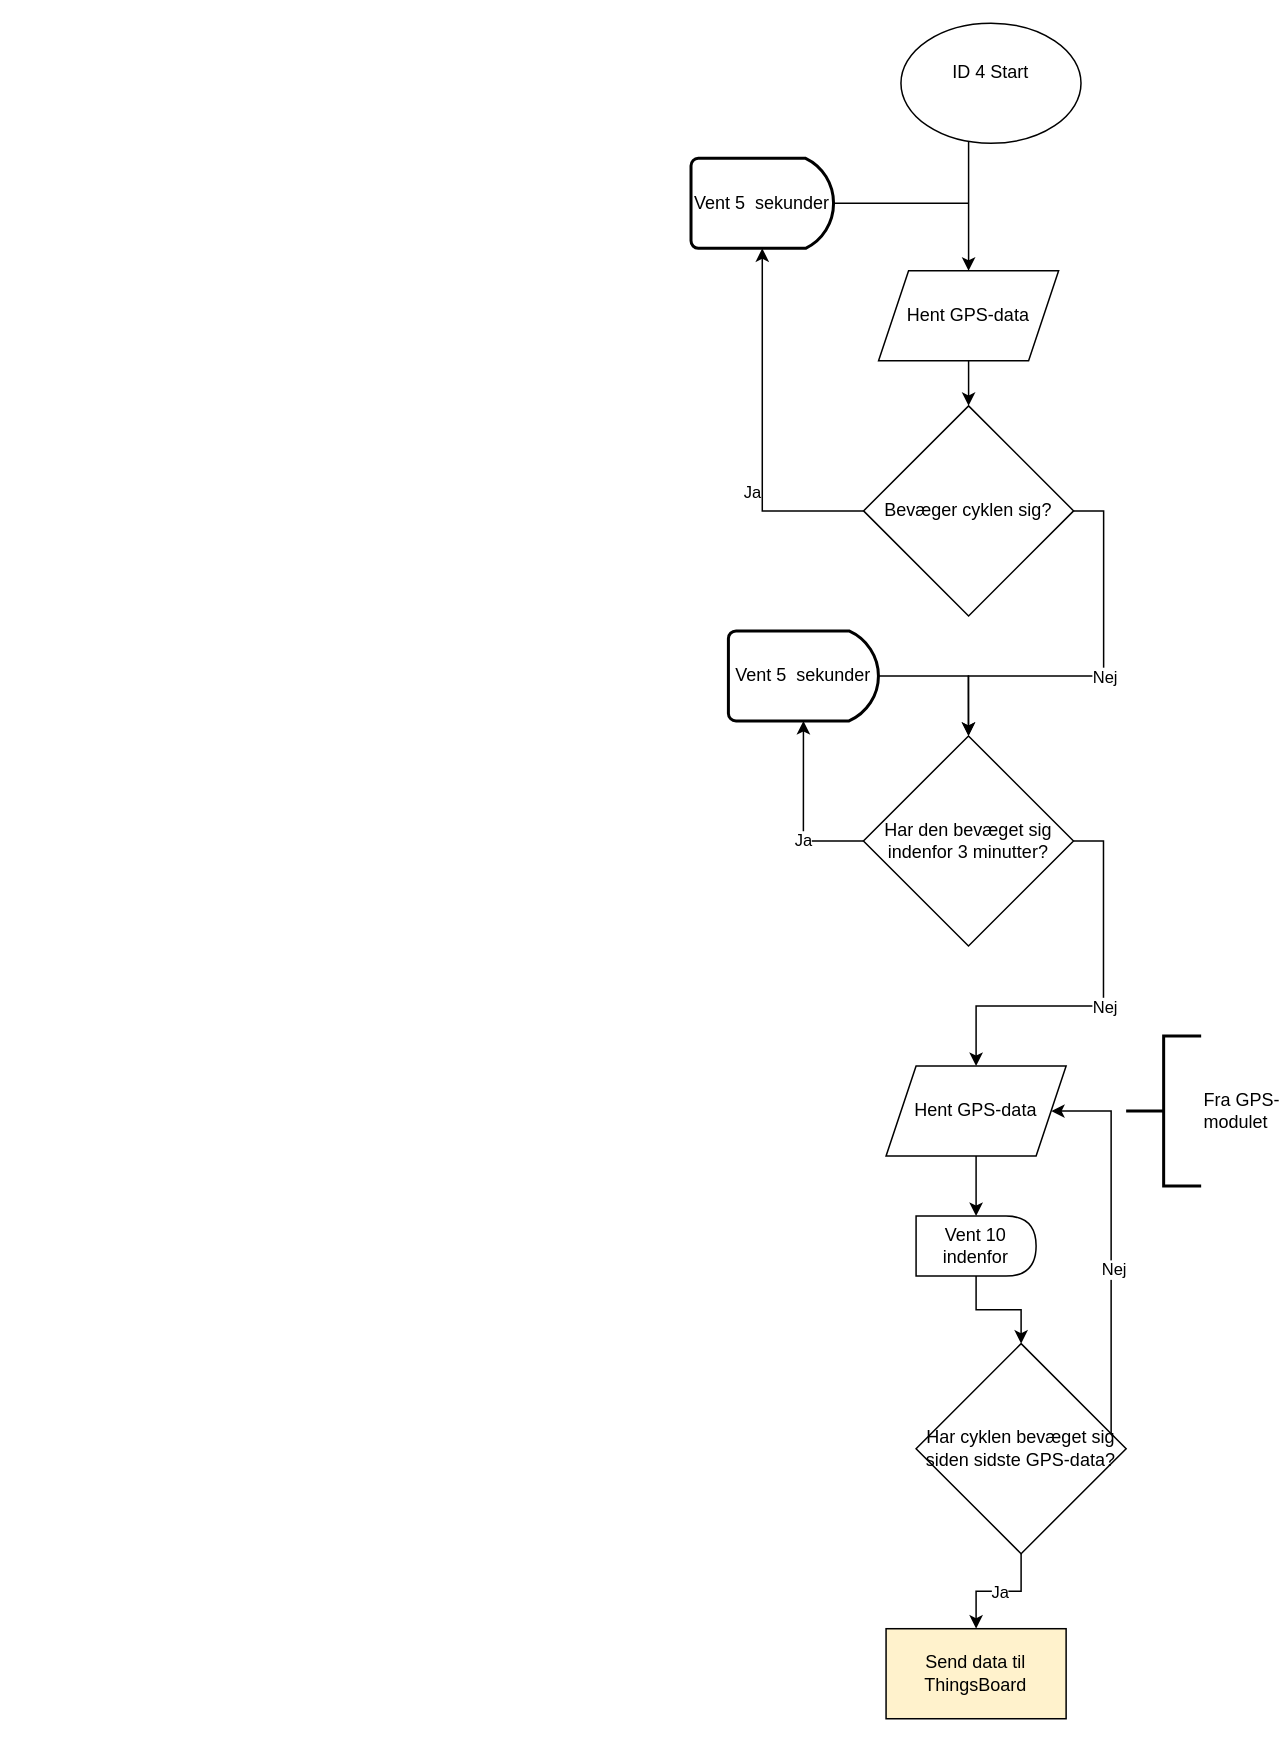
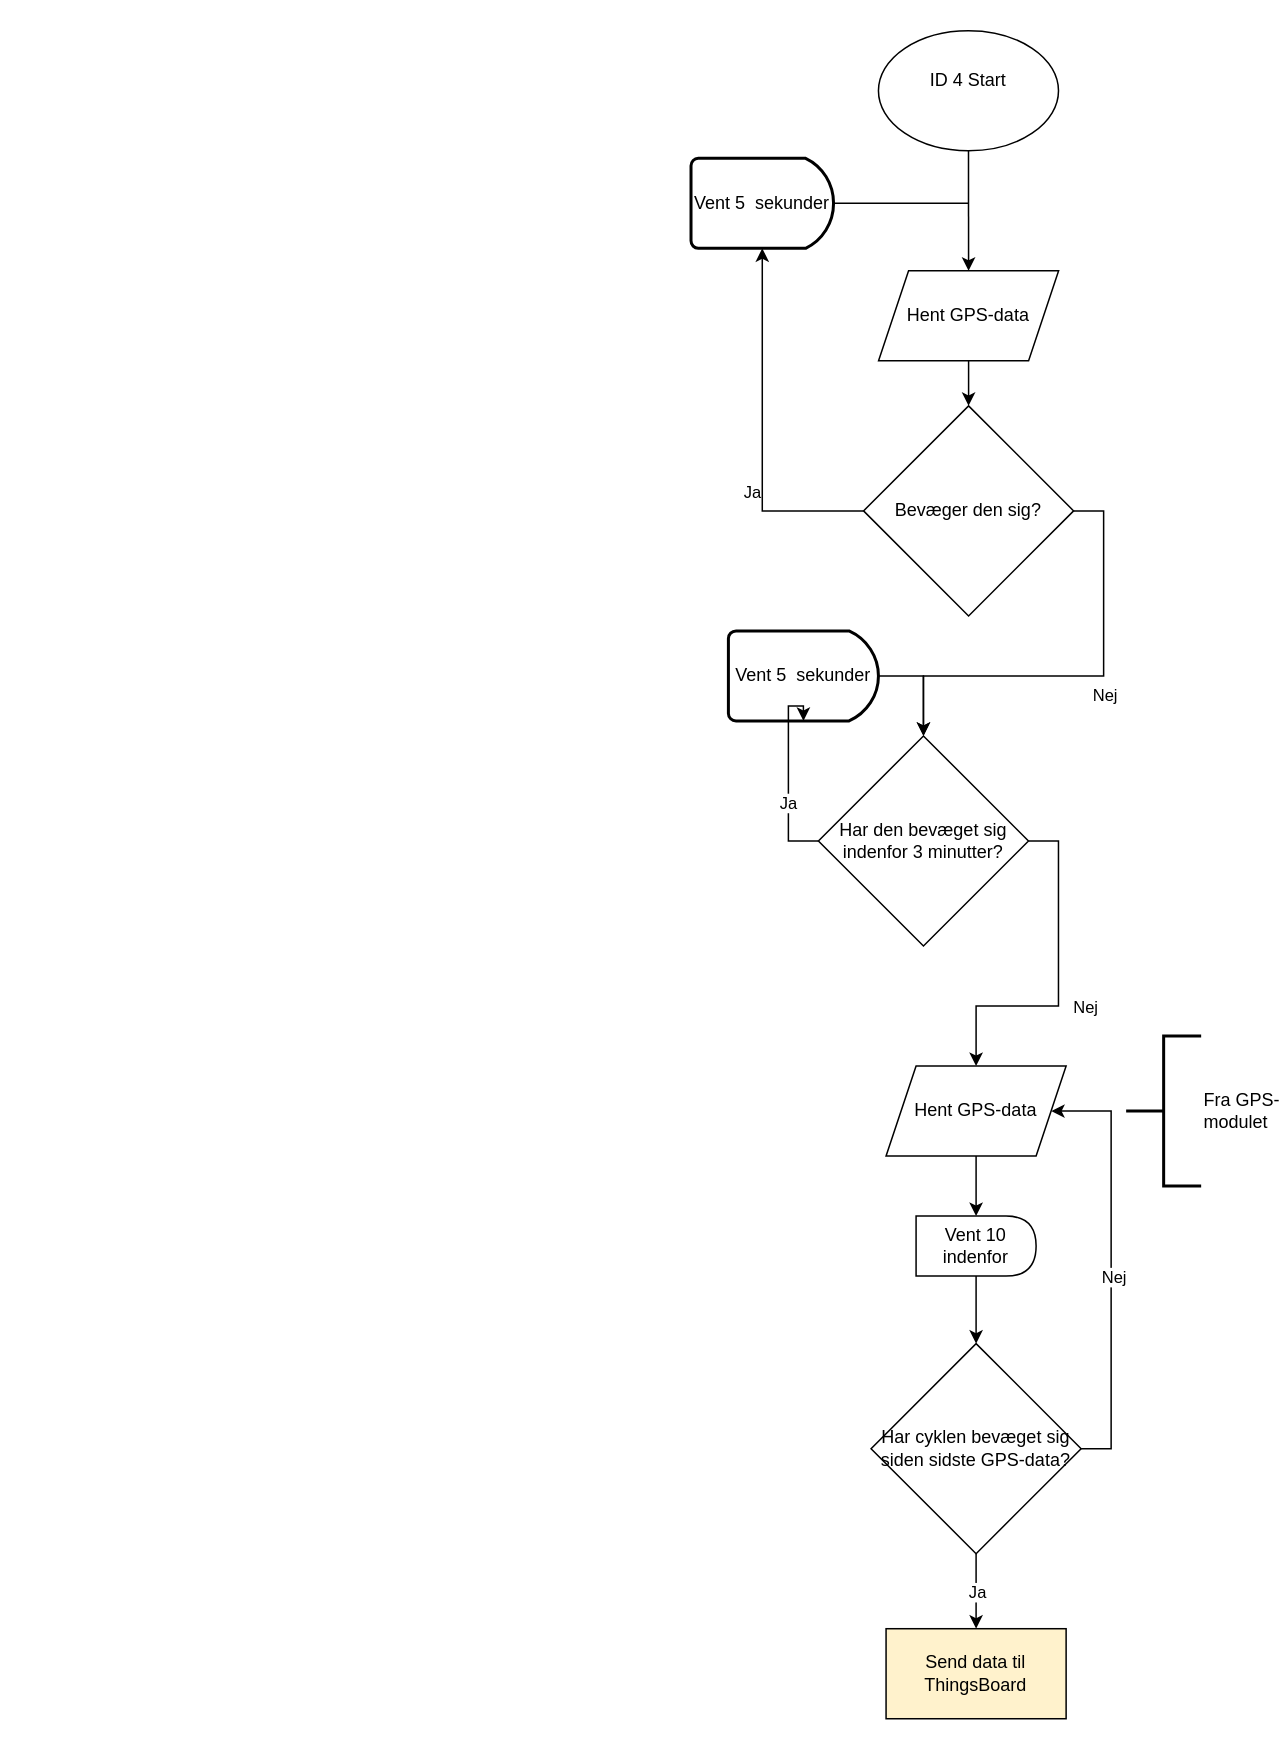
(991, 83) -> (968, 91)
(968, 511) -> (968, 511)
(968, 841) -> (923, 841)
(1021, 1448) -> (976, 1448)
